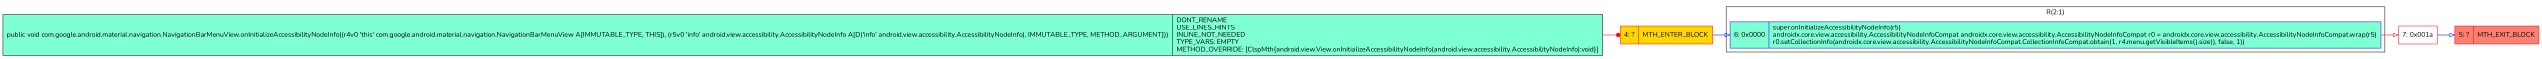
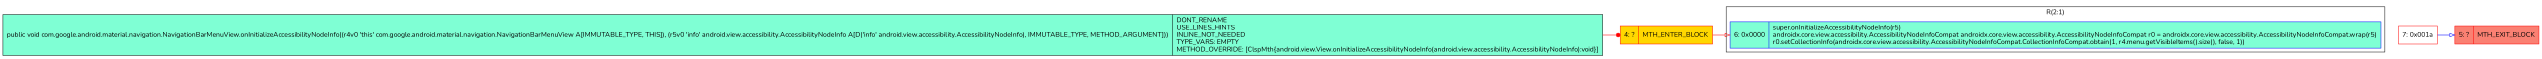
(1719, 35) -> (1719, 35)
(2388, 35) -> none
